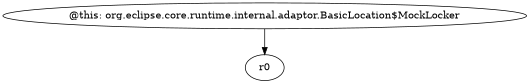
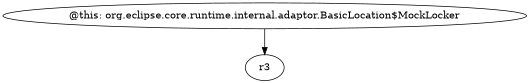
(265, 68) -> (265, 68)
